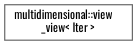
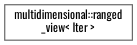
(69, 22) -> (69, 22)
